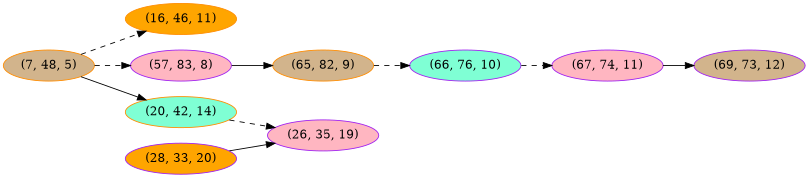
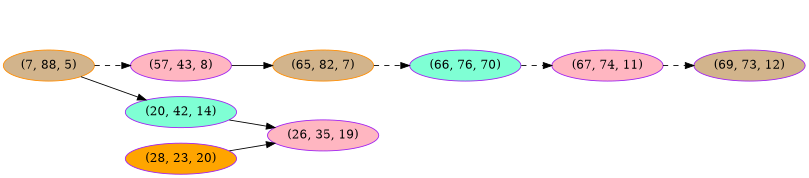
(181, 19) -> none
(49, 66) -> (49, 66)
(181, 66) -> (181, 66)
(323, 66) -> (323, 66)
(465, 66) -> (465, 66)
(674, 66) -> (674, 66)
(181, 112) -> (181, 112)
(248, 123) -> (248, 123)
(181, 159) -> (181, 159)
